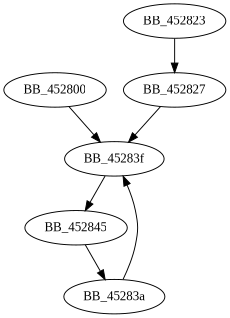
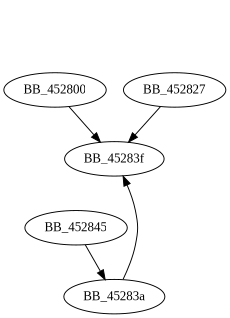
(175, 21) -> none
(98, 189) -> none
